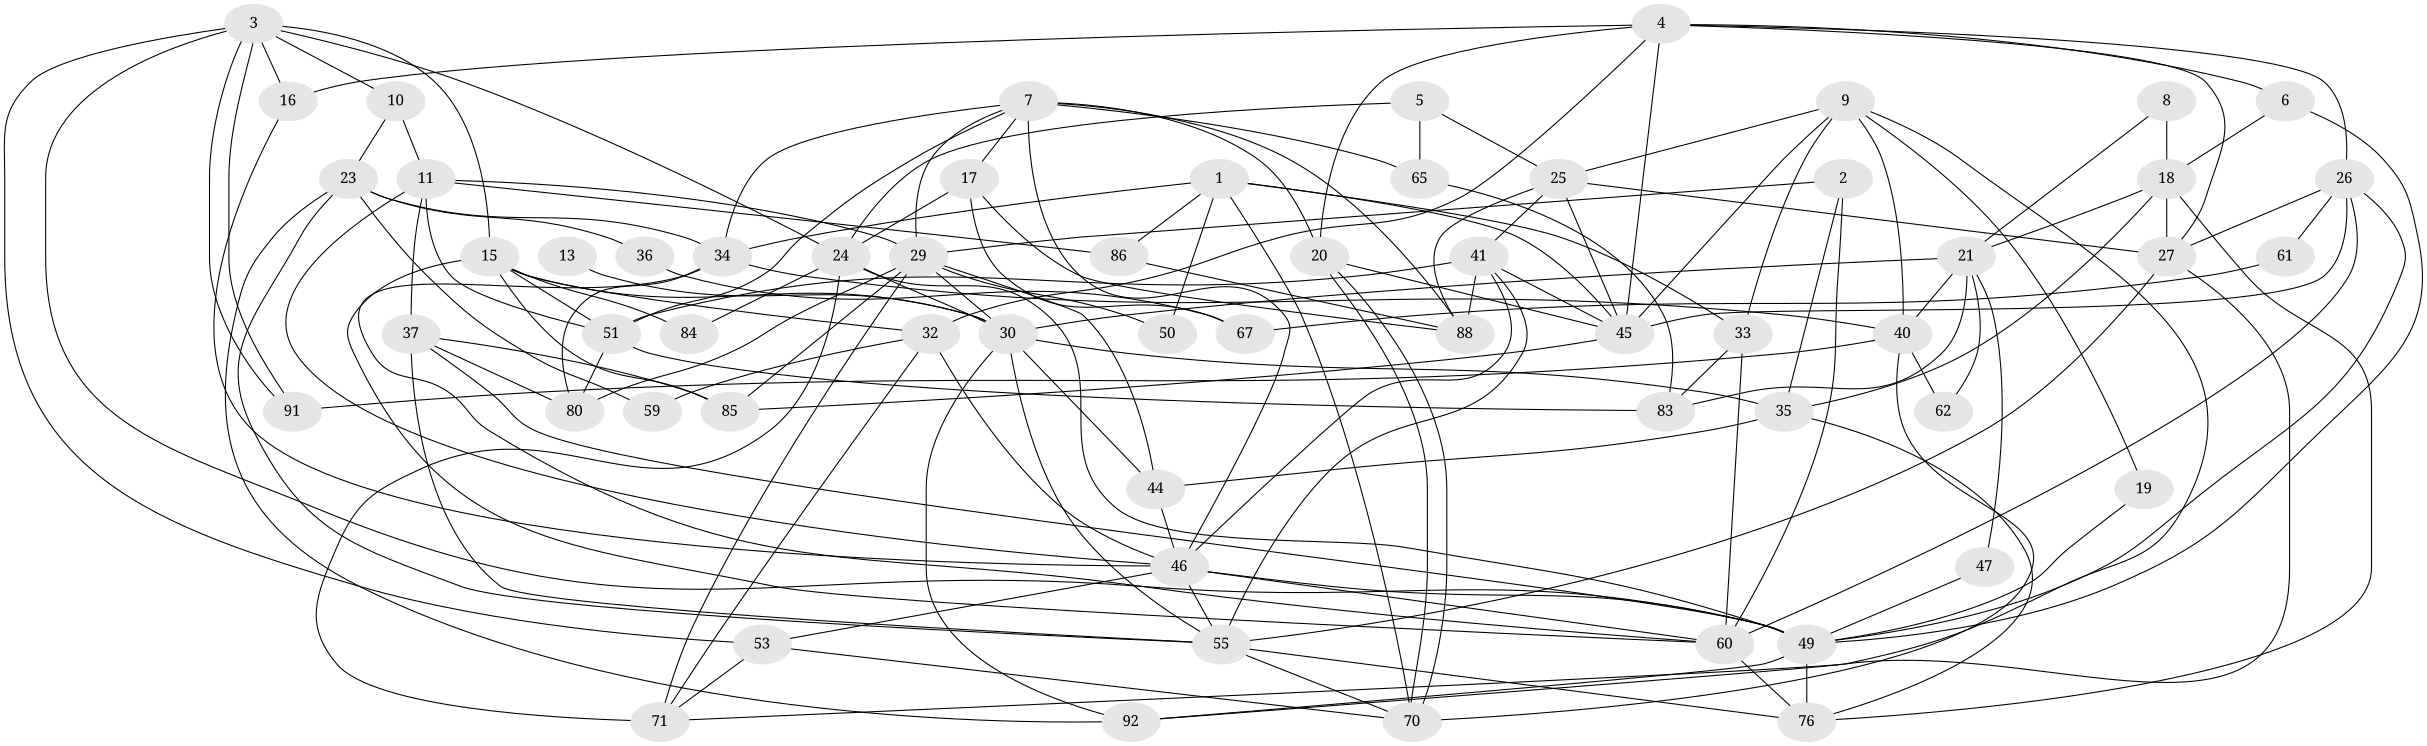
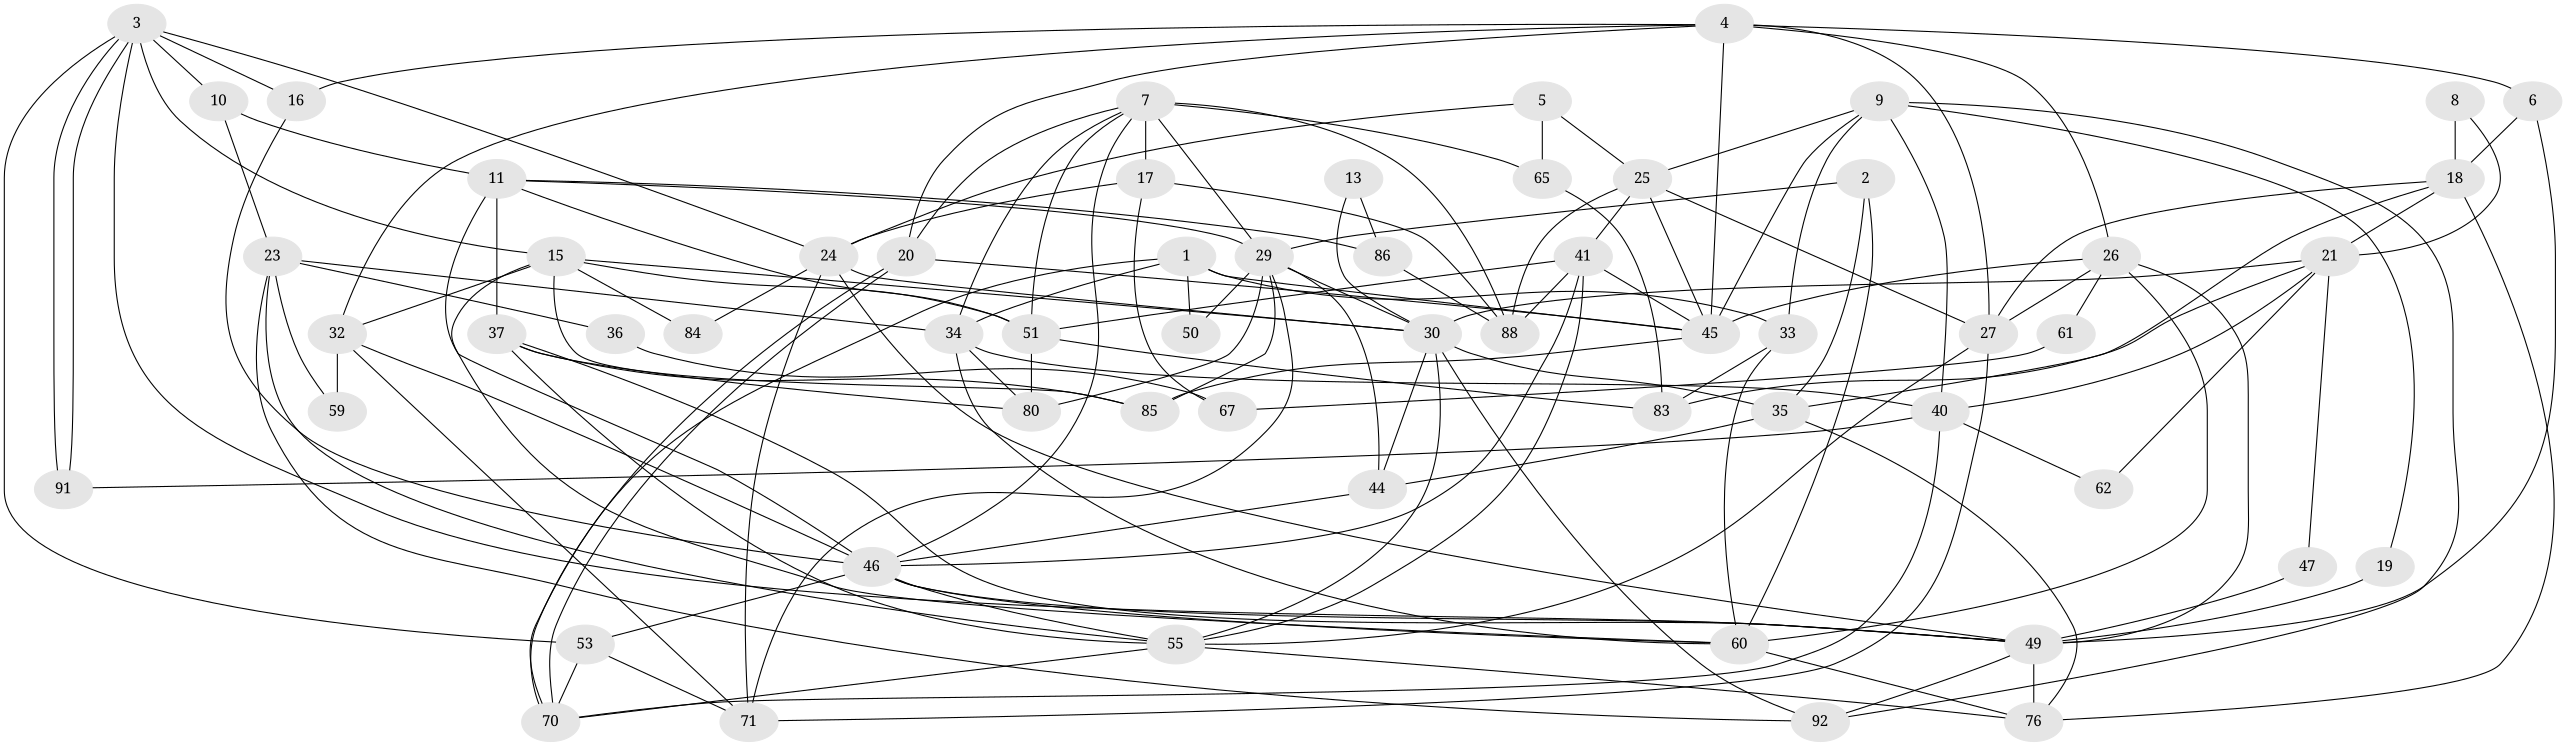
(1169, 218) -> (1365, 211)
